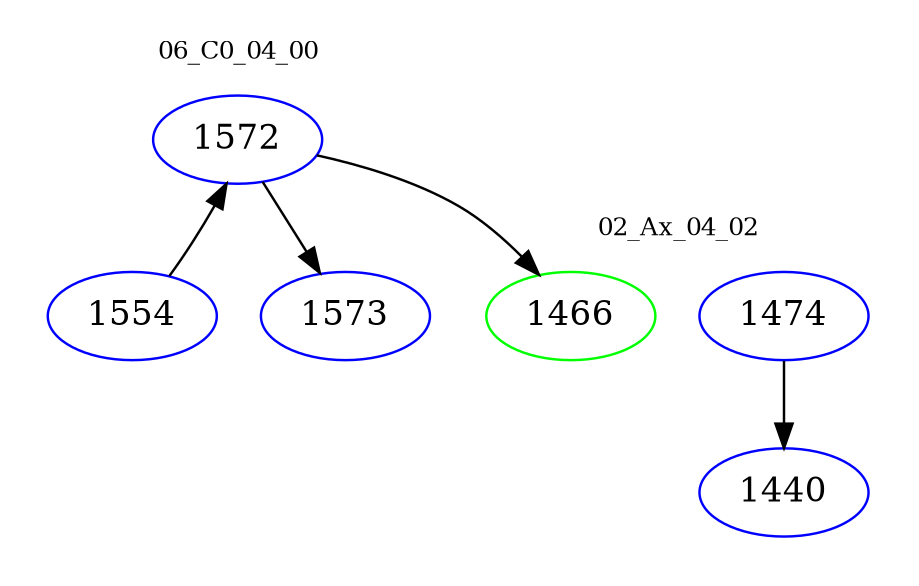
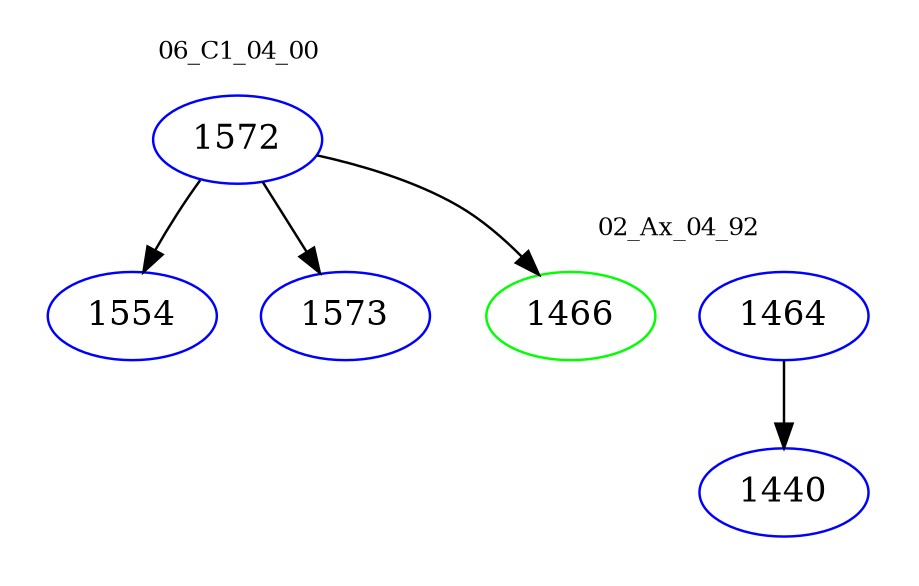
(239, 53) -> (239, 53)
(679, 229) -> (679, 229)
(193, 241) -> (177, 215)
(784, 316) -> (784, 316)
